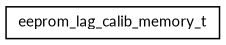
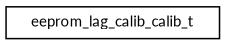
(113, 23) -> (113, 23)
